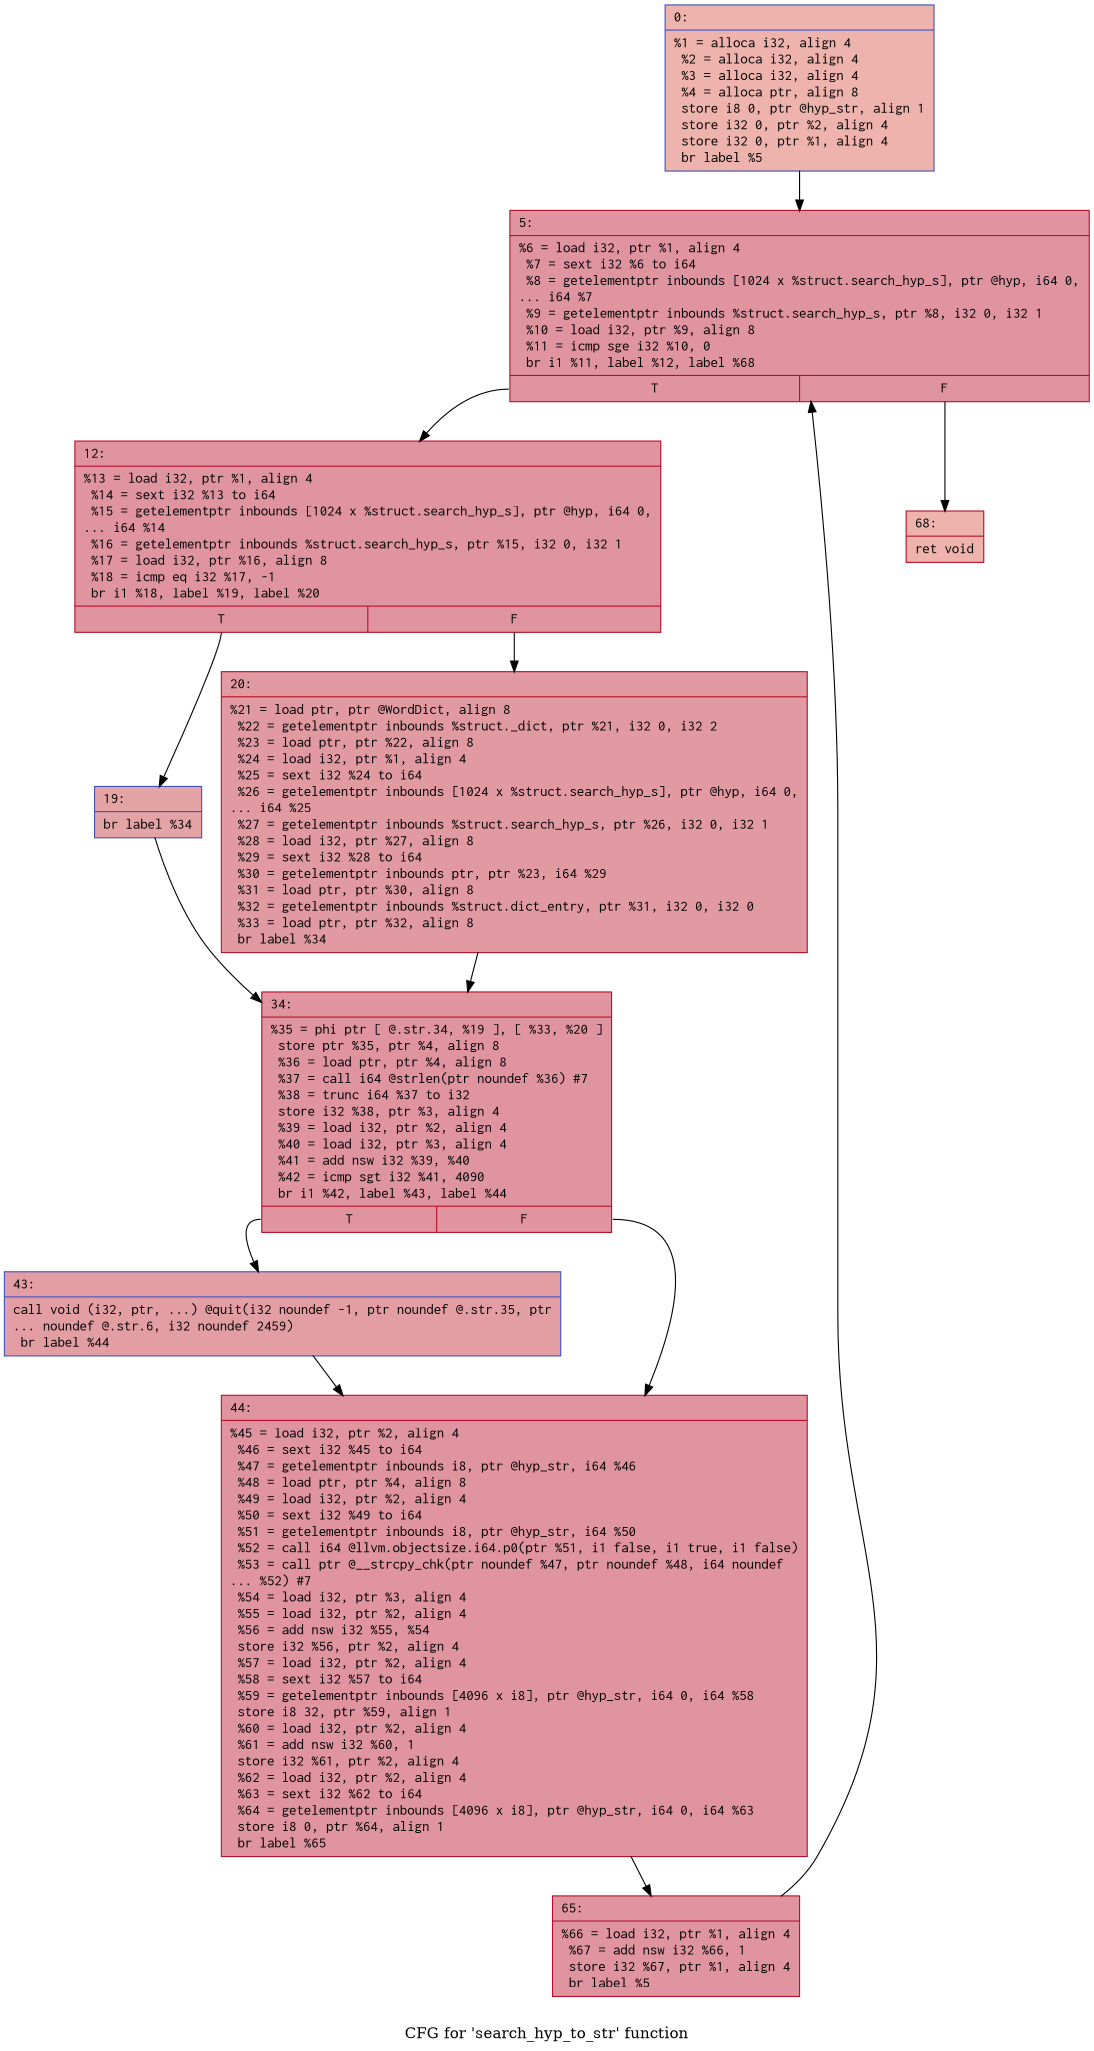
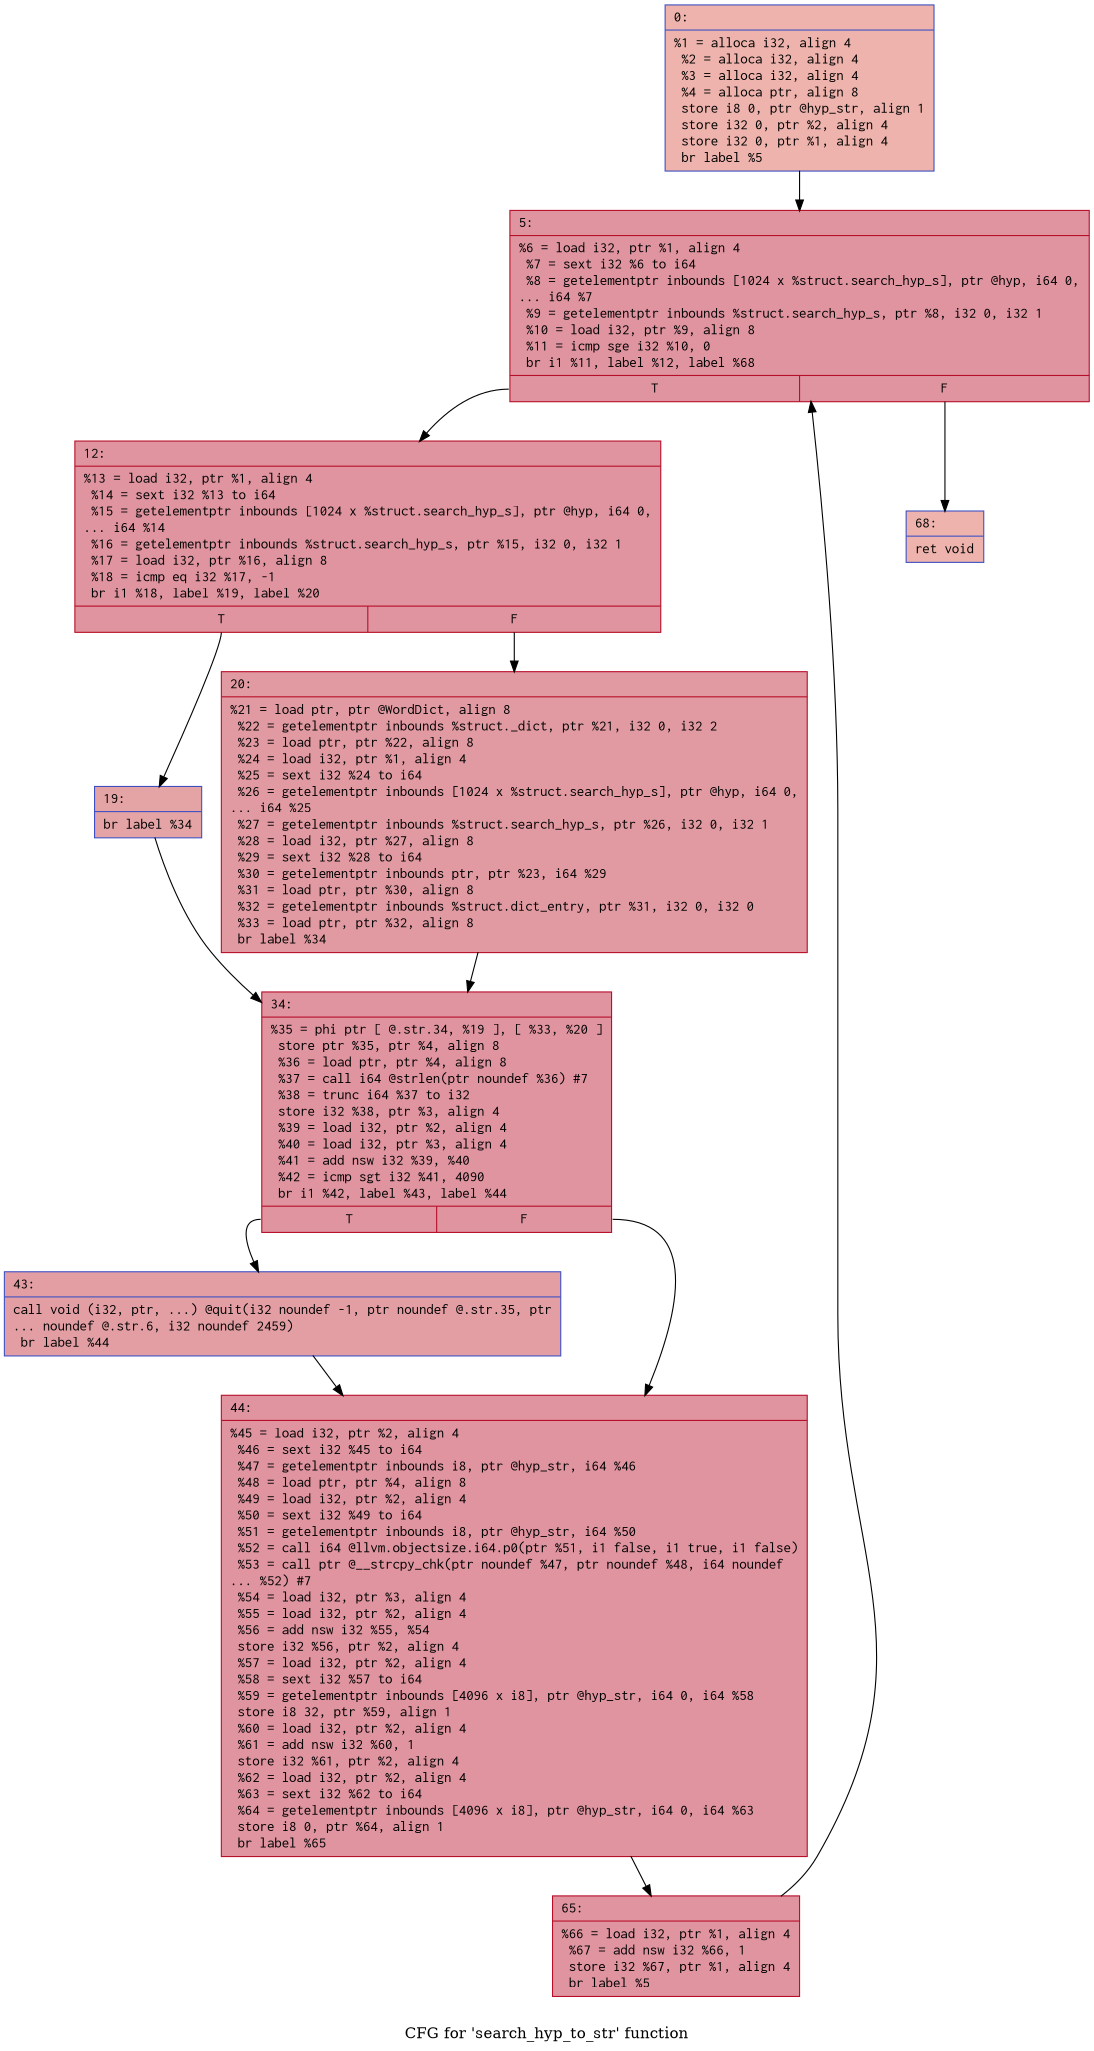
(945, 537) -> (945, 537)
